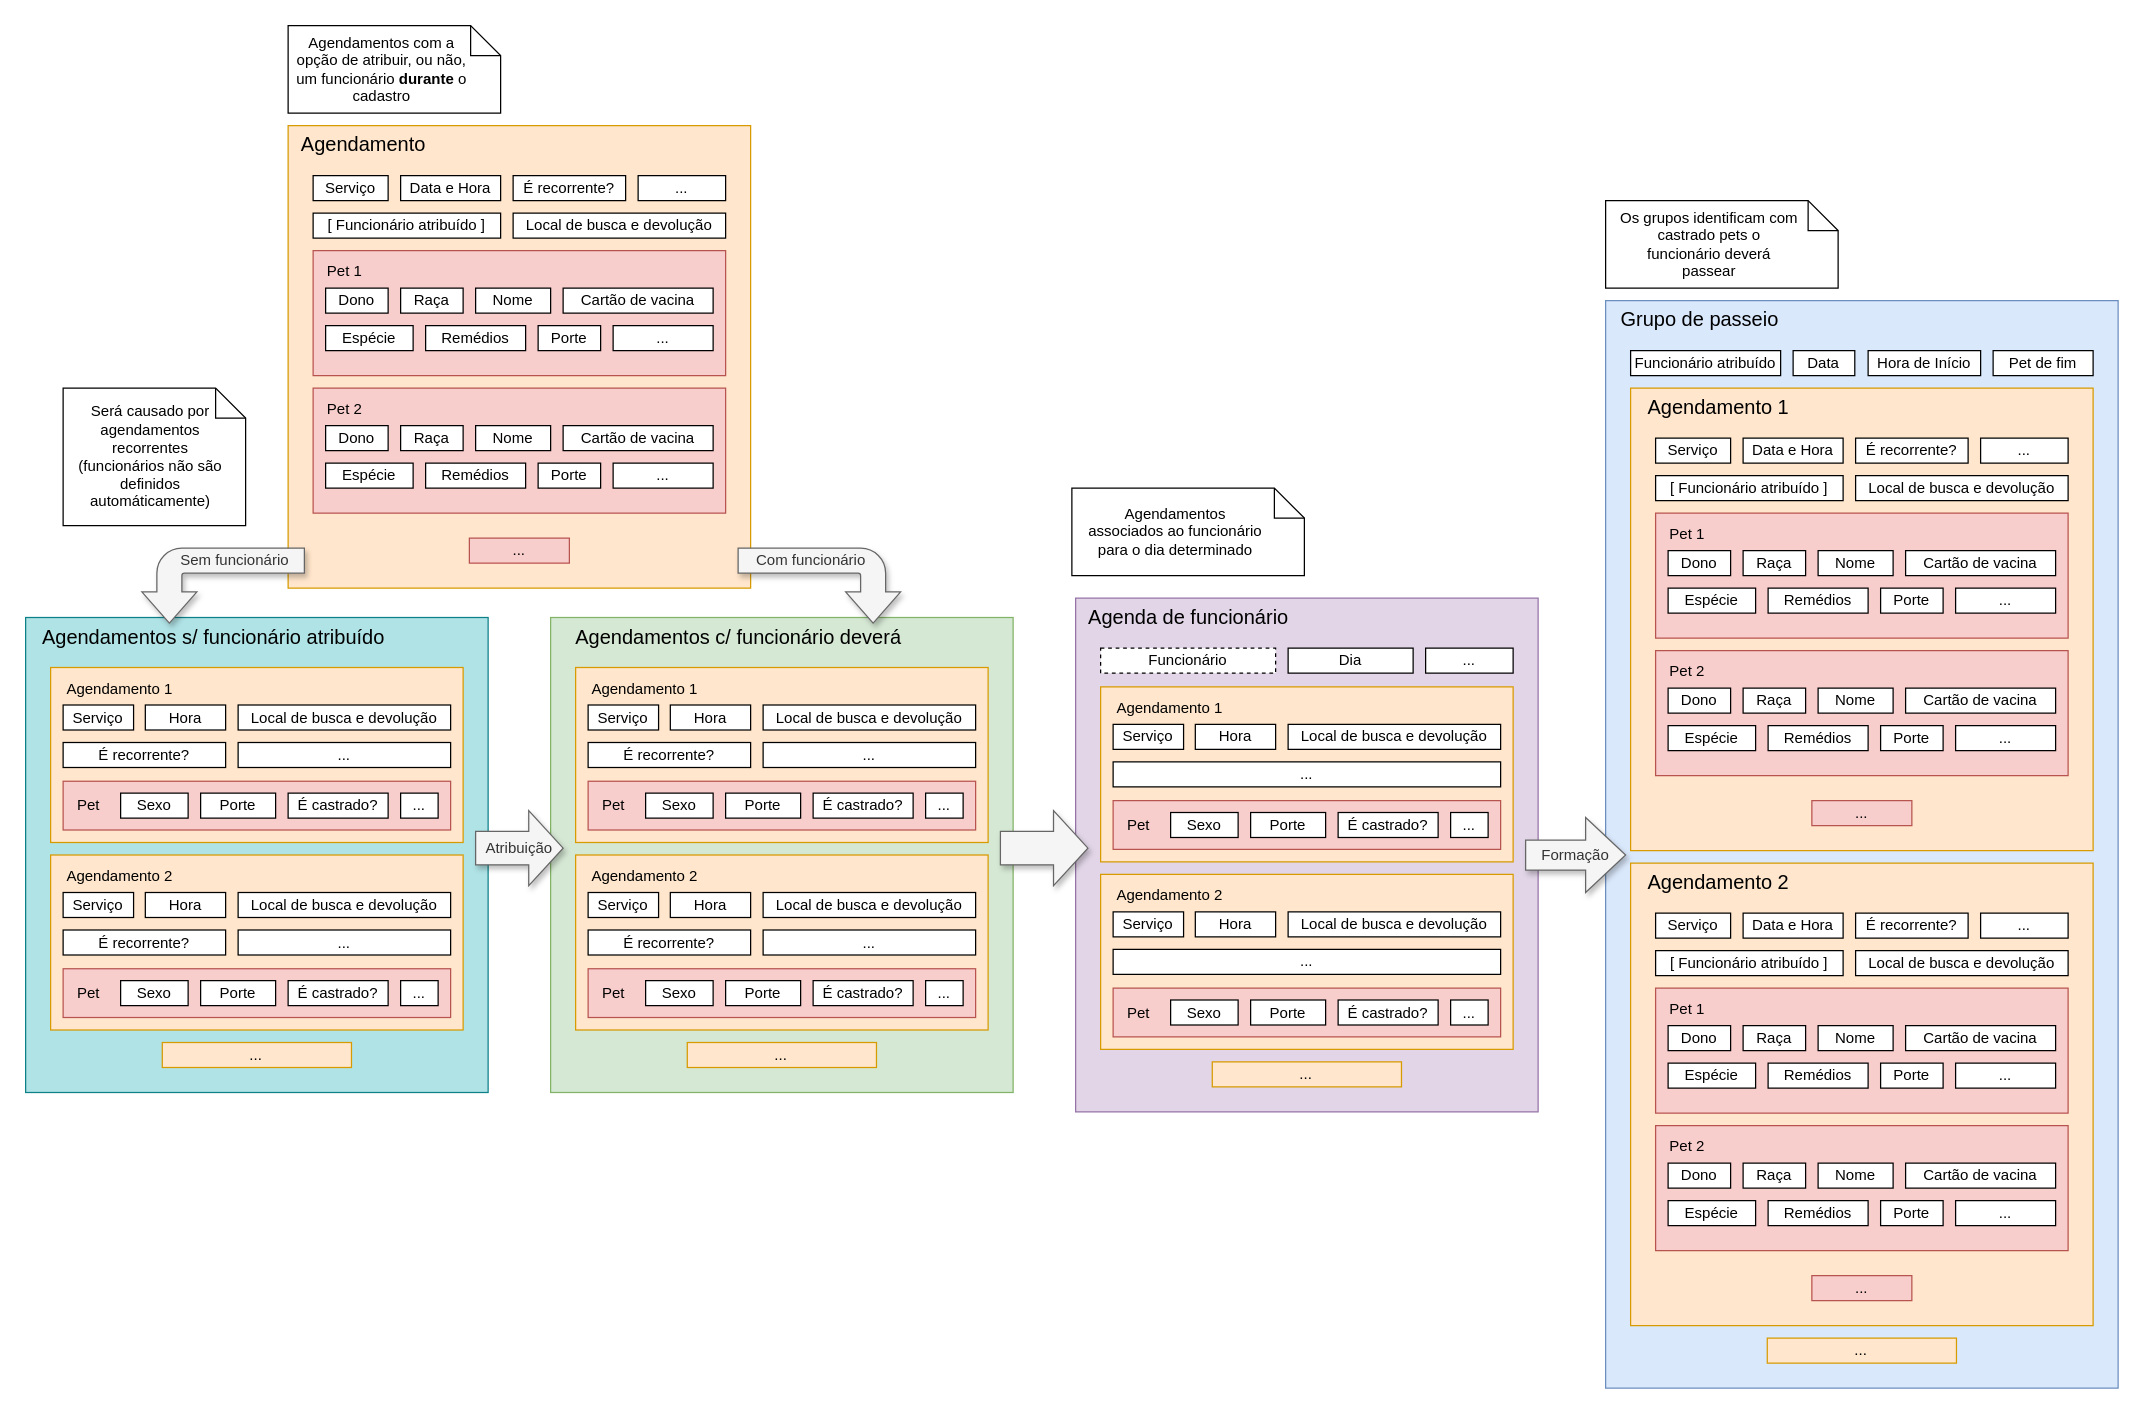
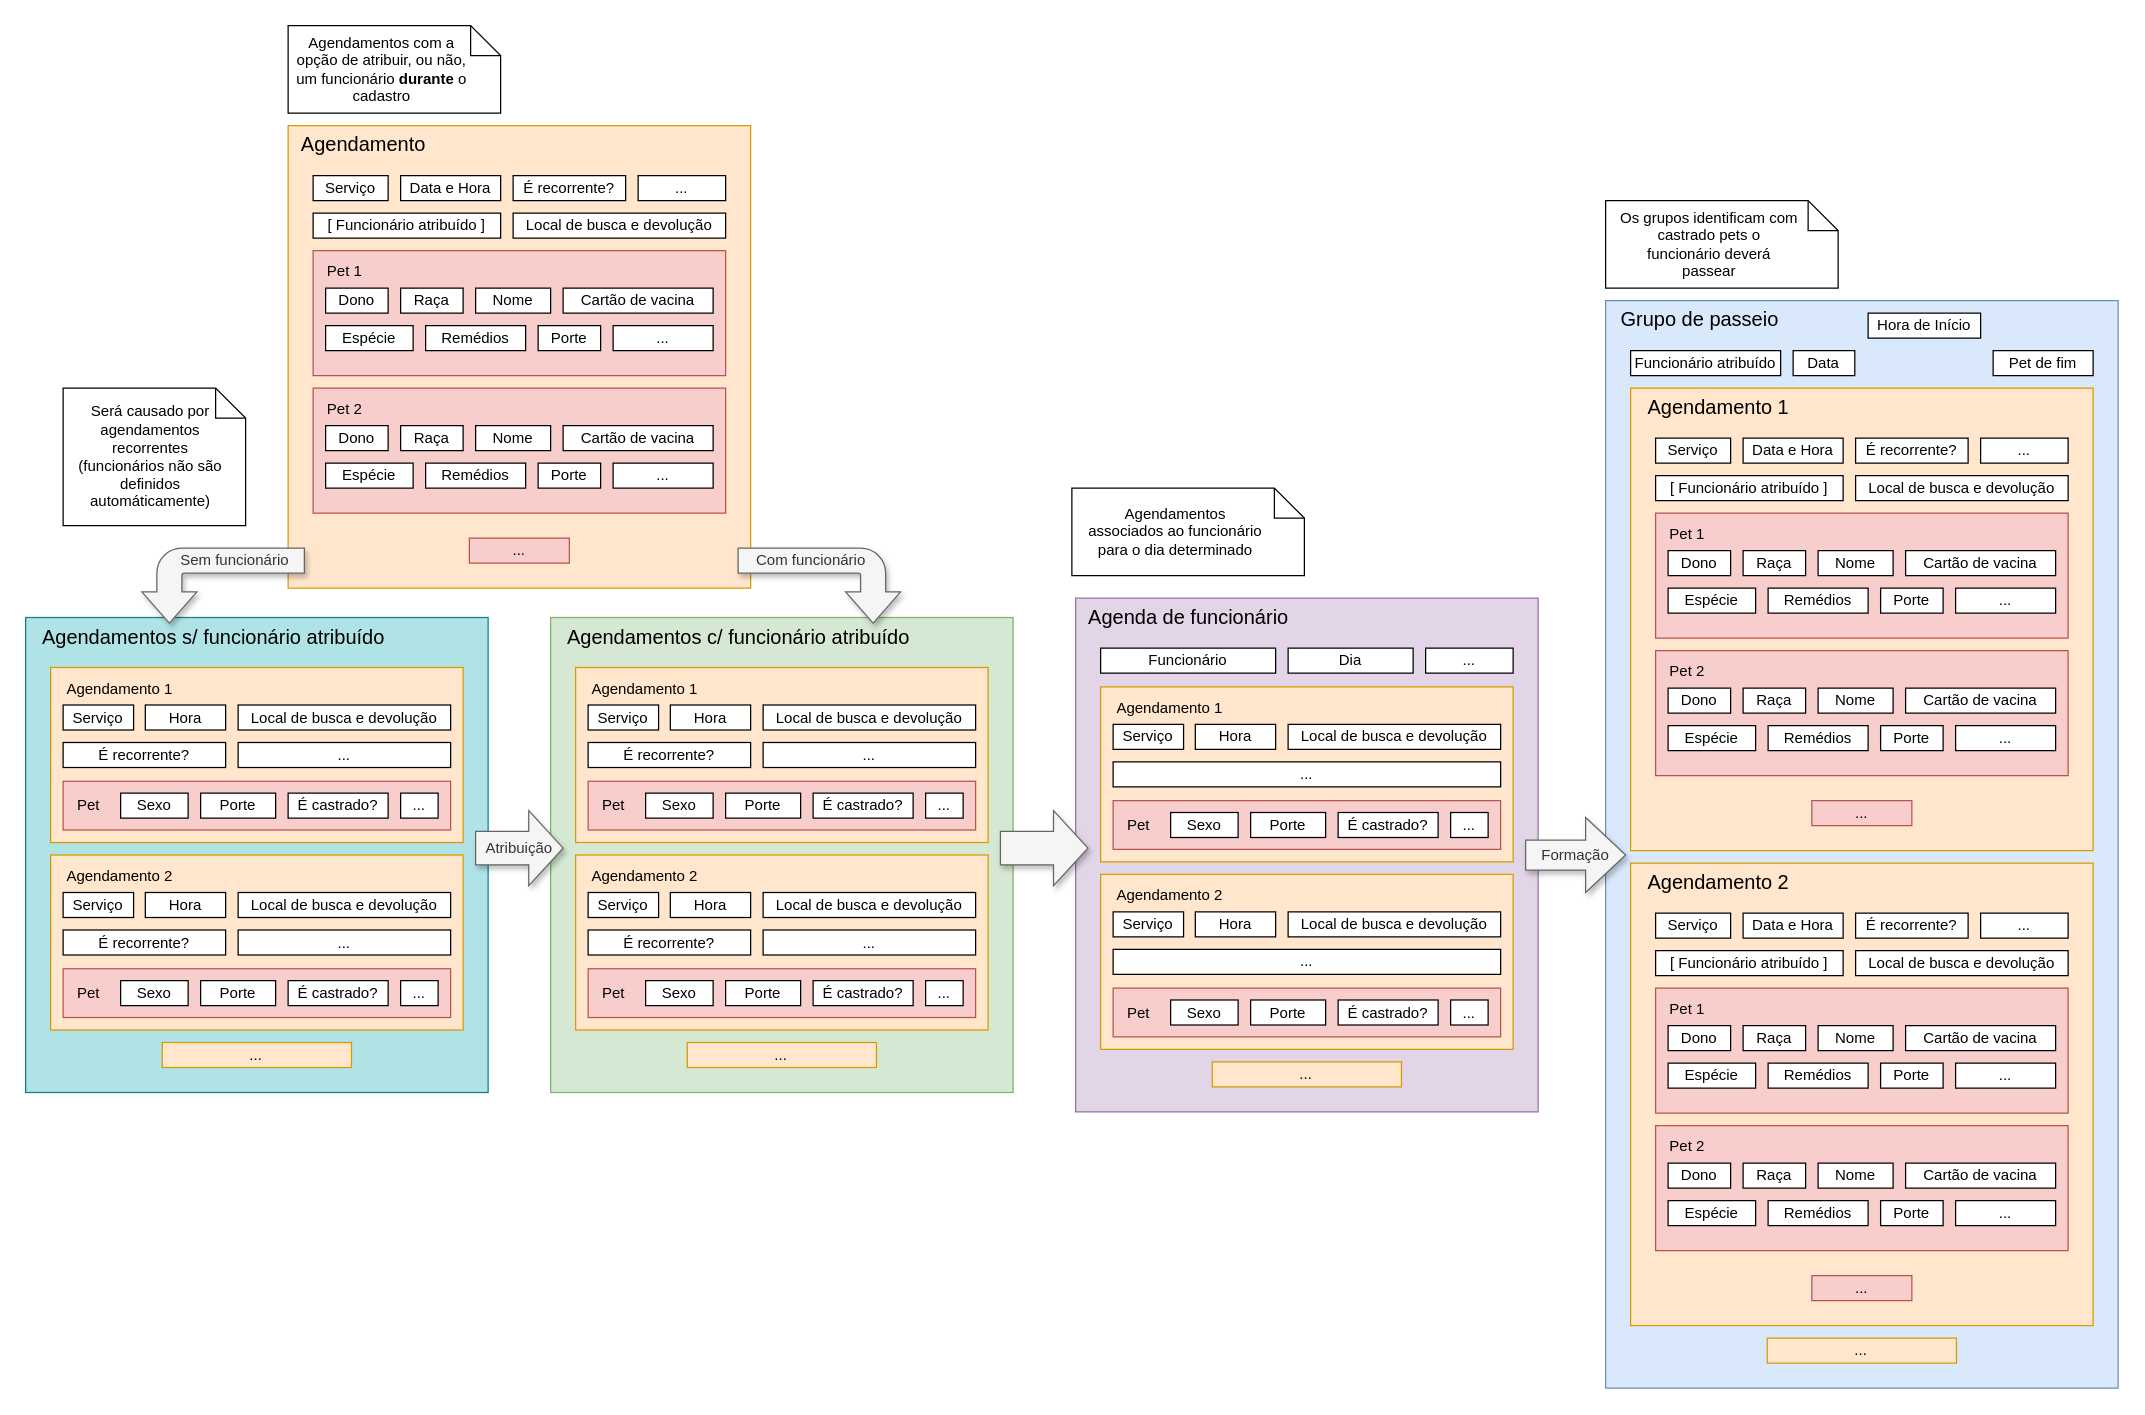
(1924, 363) -> (1924, 326)
(739, 637) -> (739, 637)
(1188, 661) -> (1188, 661)
